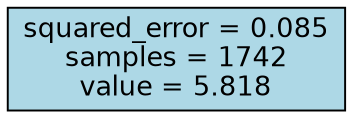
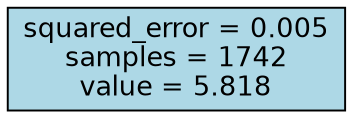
(176, 59) -> (176, 59)
